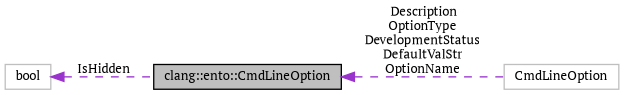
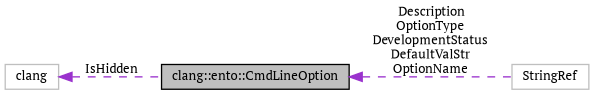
(28, 77) -> (32, 77)
(561, 77) -> (550, 77)
